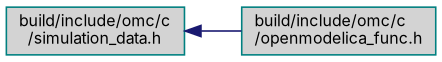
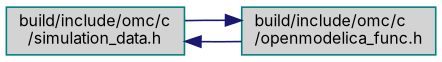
none -> (205, 20)
